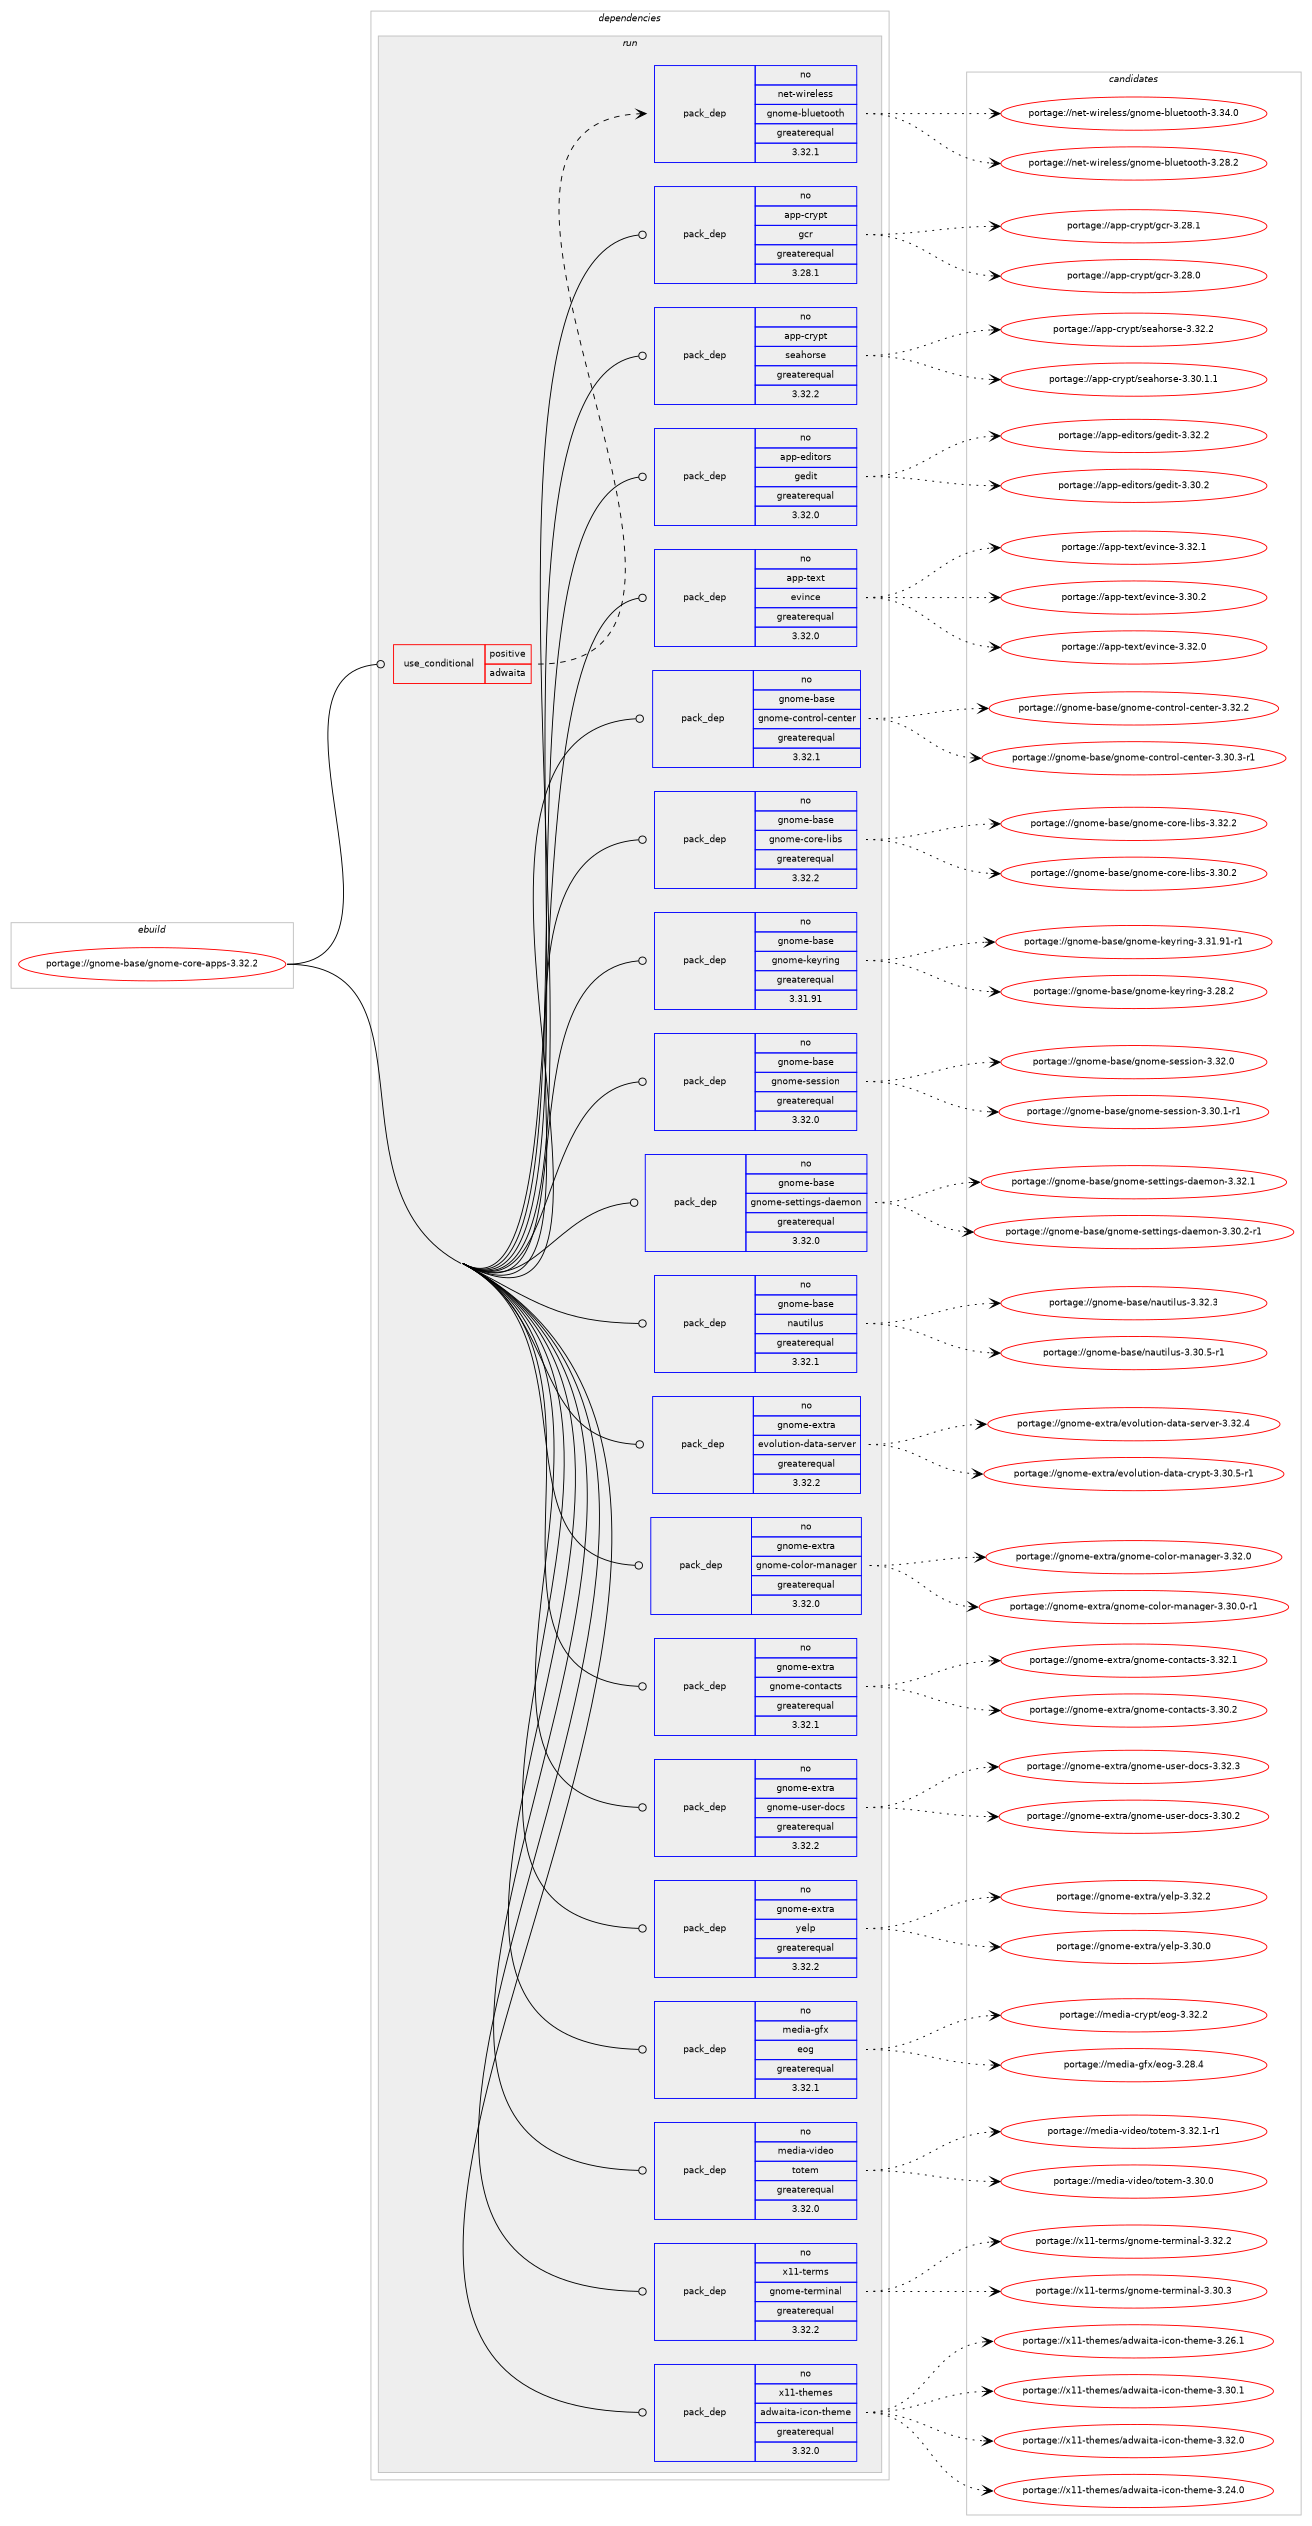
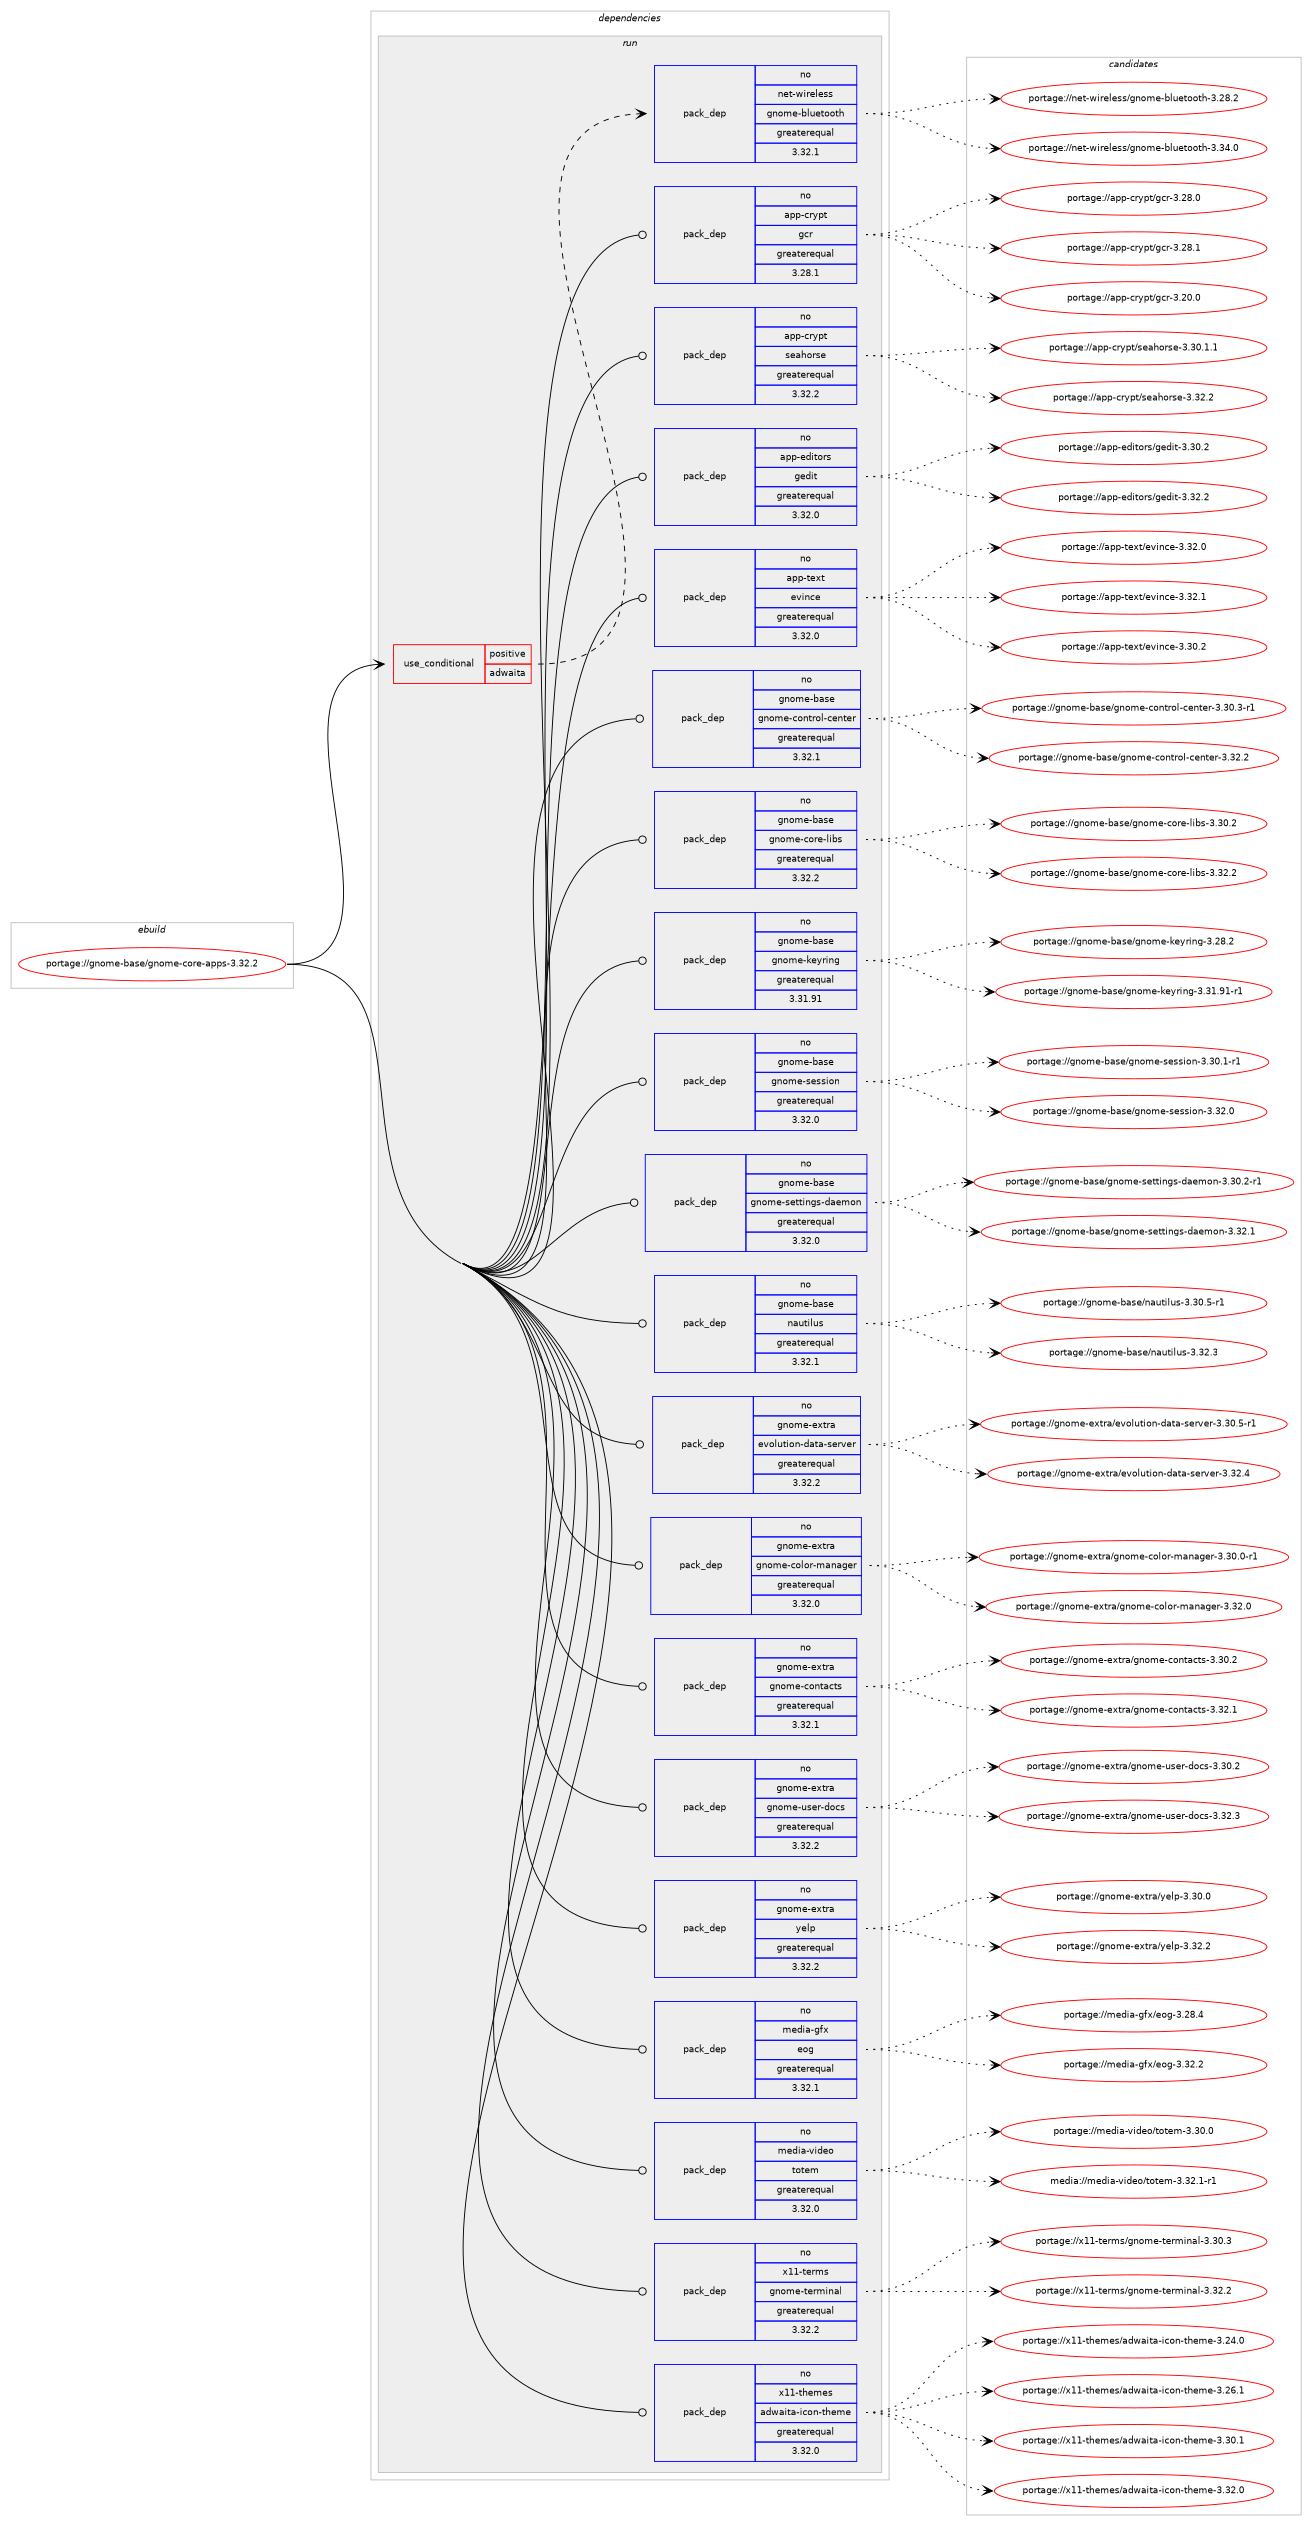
none -> (1134, 298)
(336, 818) -> (336, 819)
(1134, 1474) -> (1134, 1424)
(1134, 2015) -> (1134, 2065)
(1134, 2132) -> (1134, 2182)
